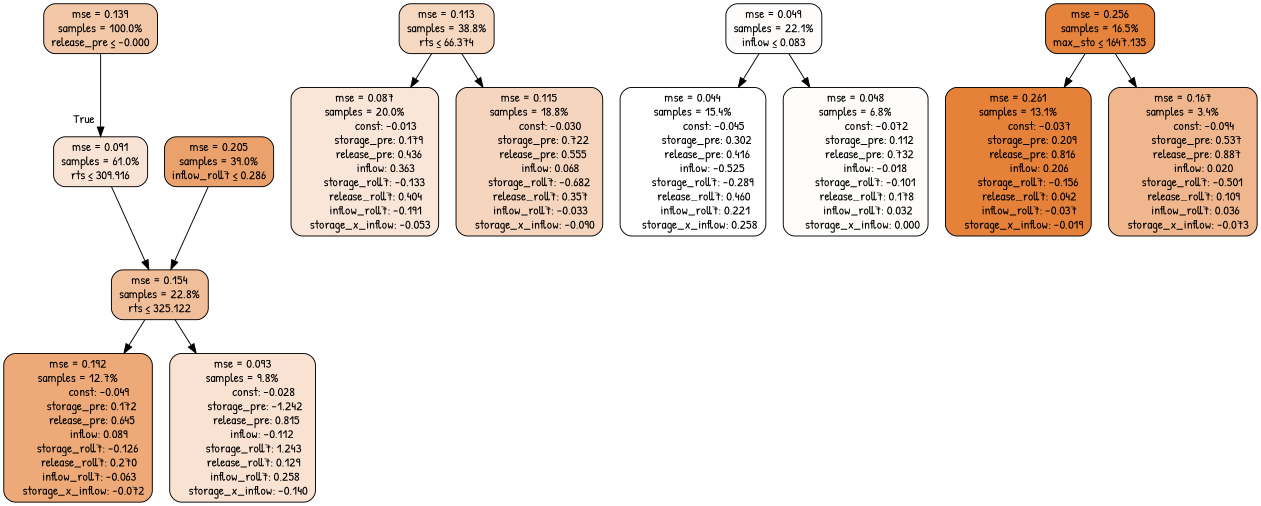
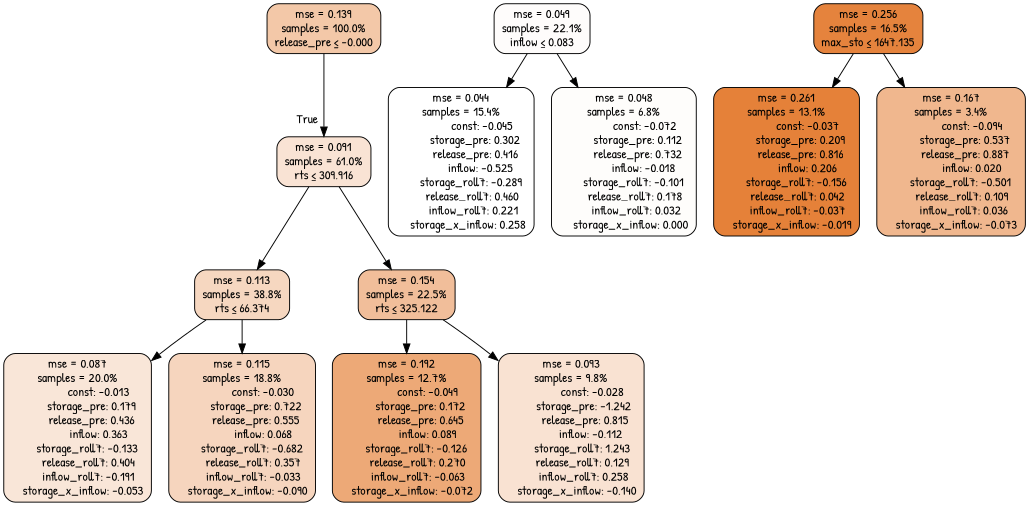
(219, 162) -> none
none -> (286, 224)
(160, 295) -> (407, 295)
